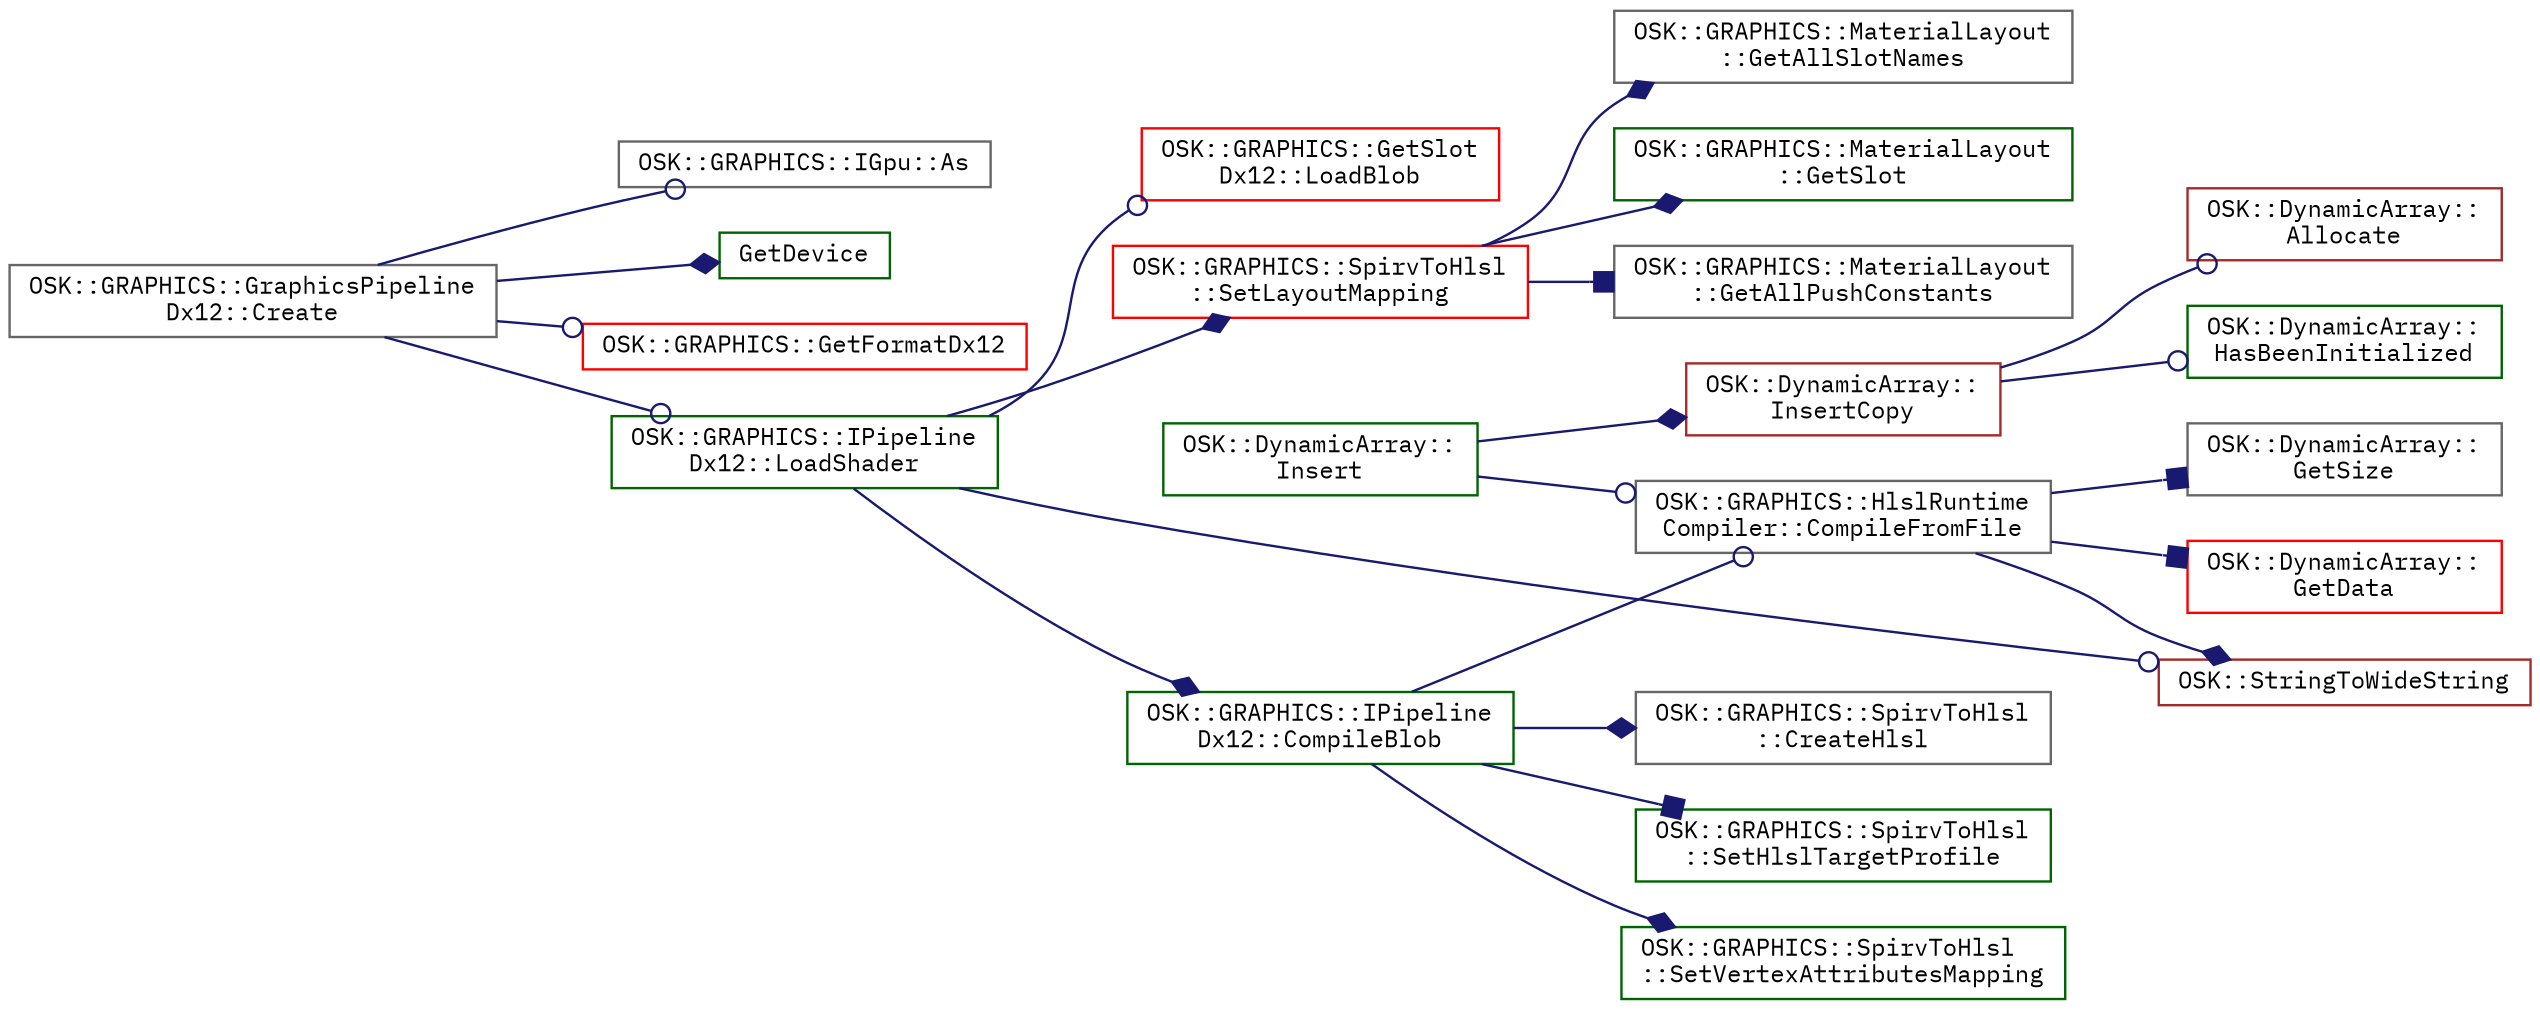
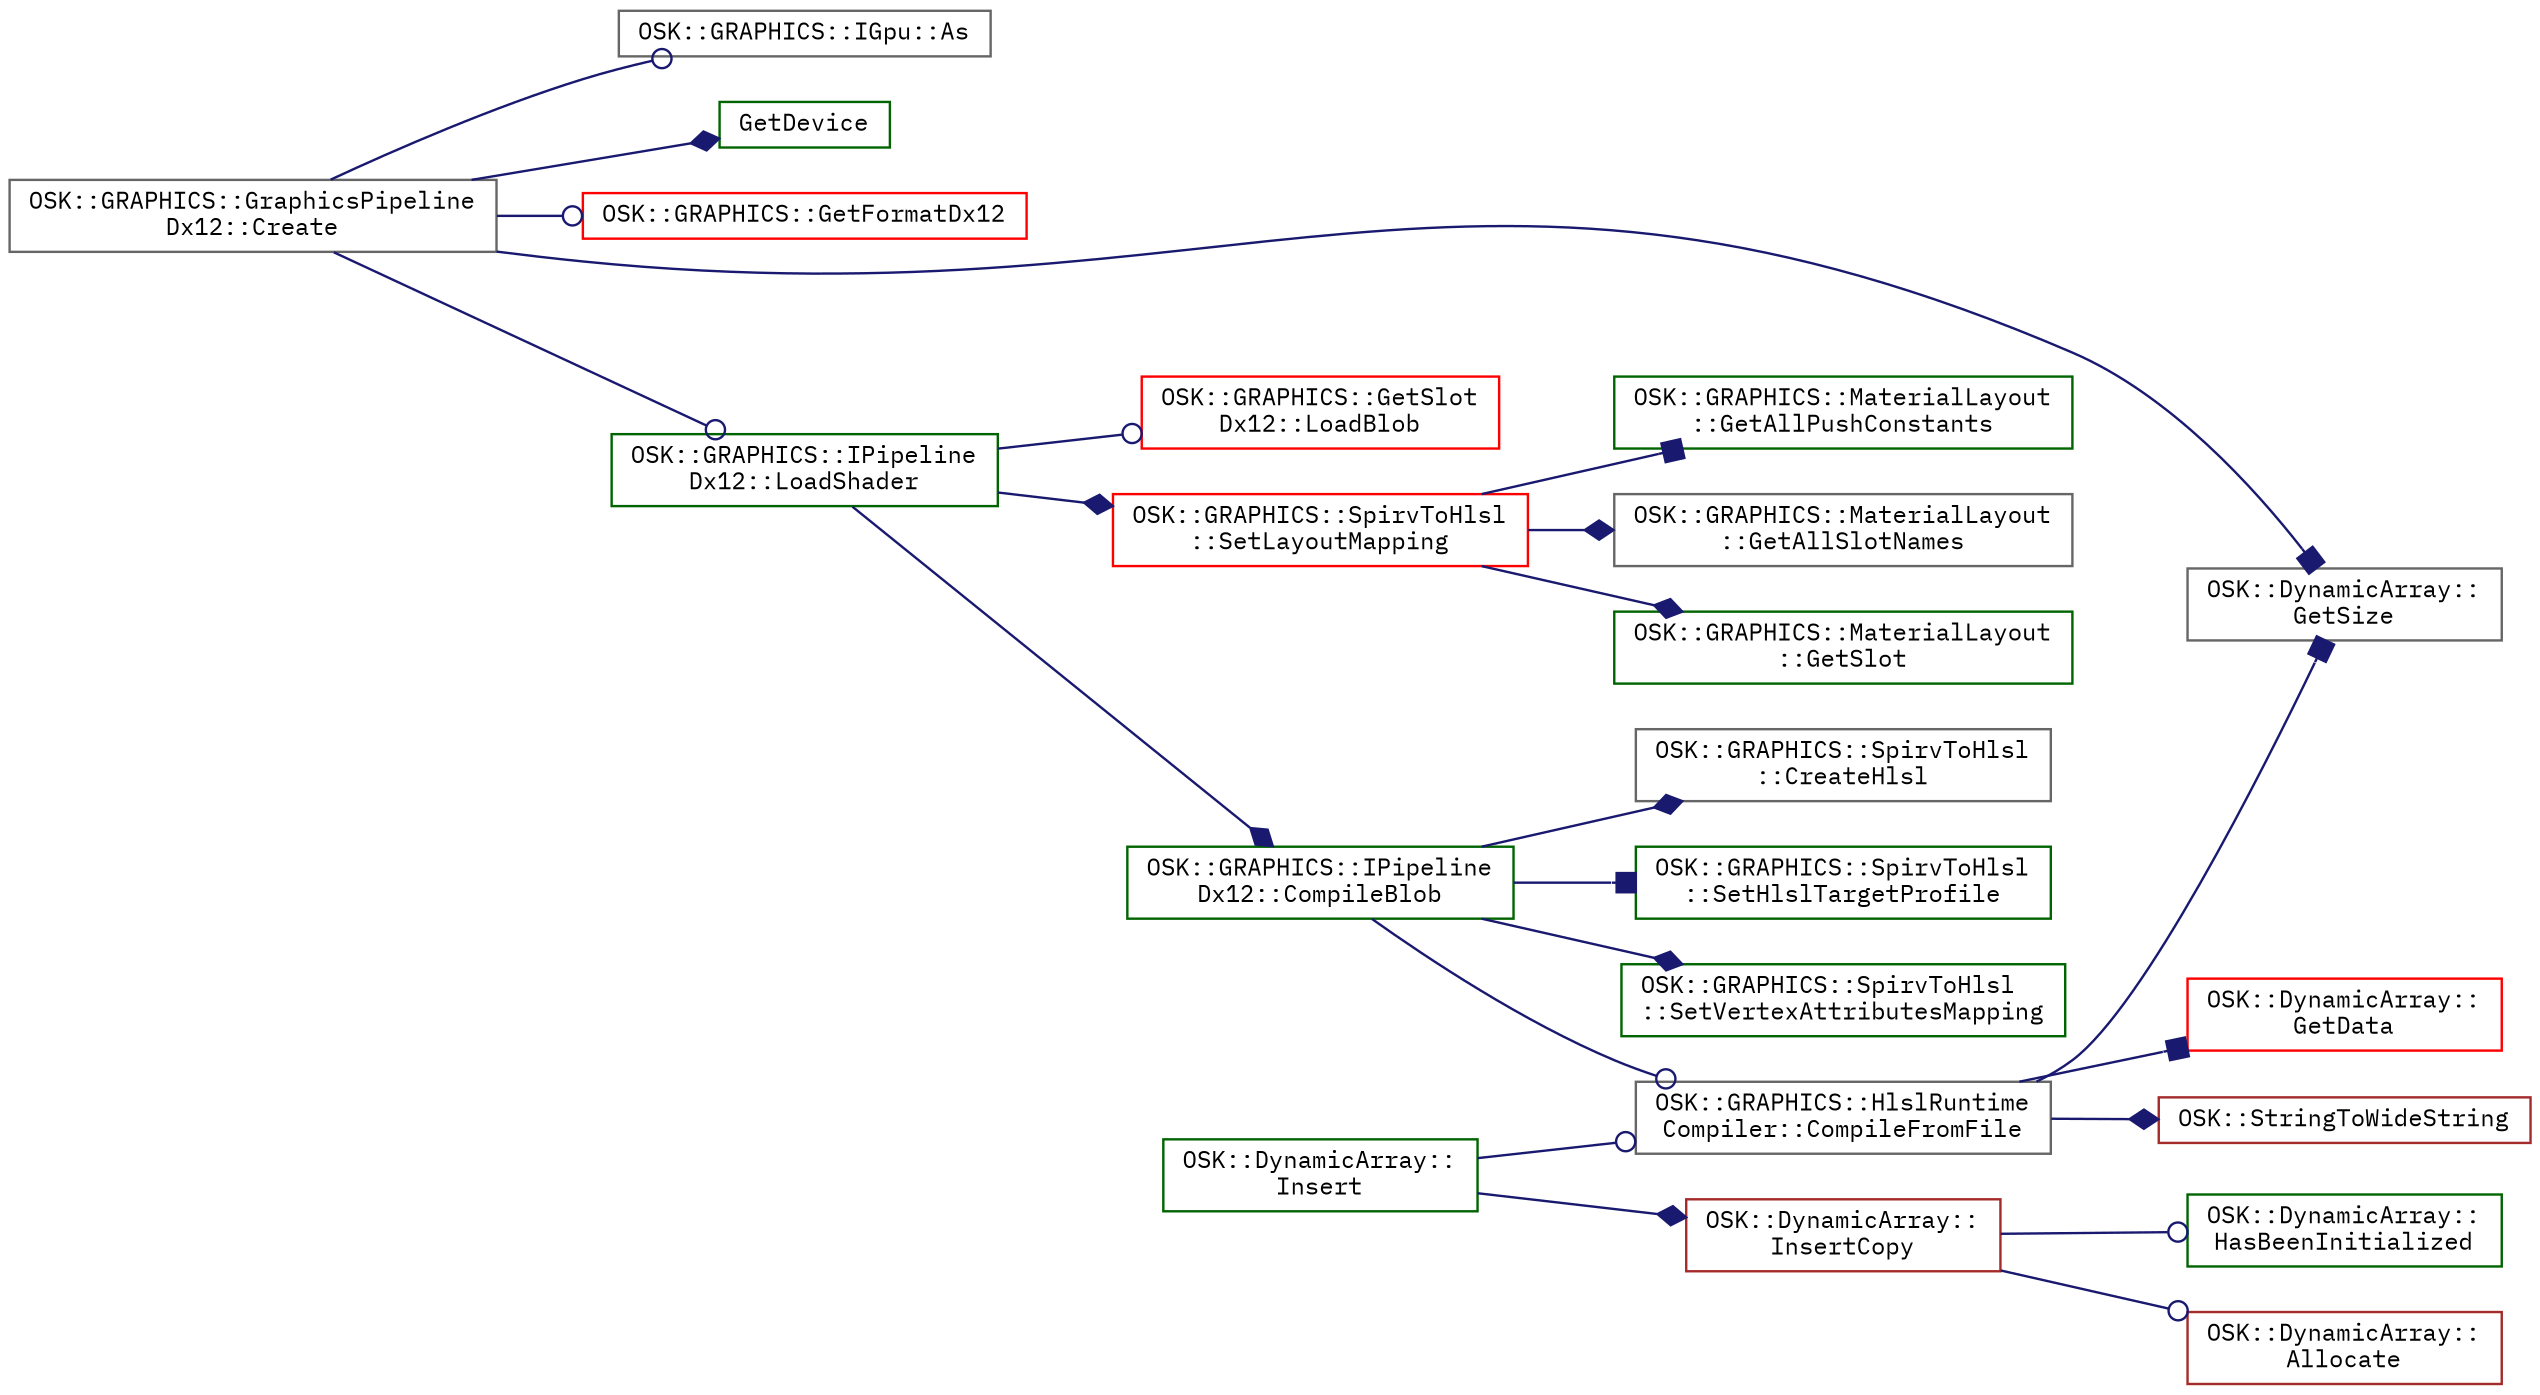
none -> (1445, 229)
(1843, 282) -> (1843, 413)
(1547, 587) -> none
